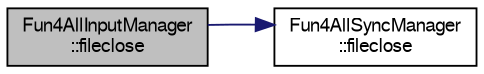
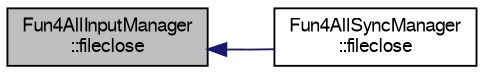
(232, 25) -> (250, 50)
